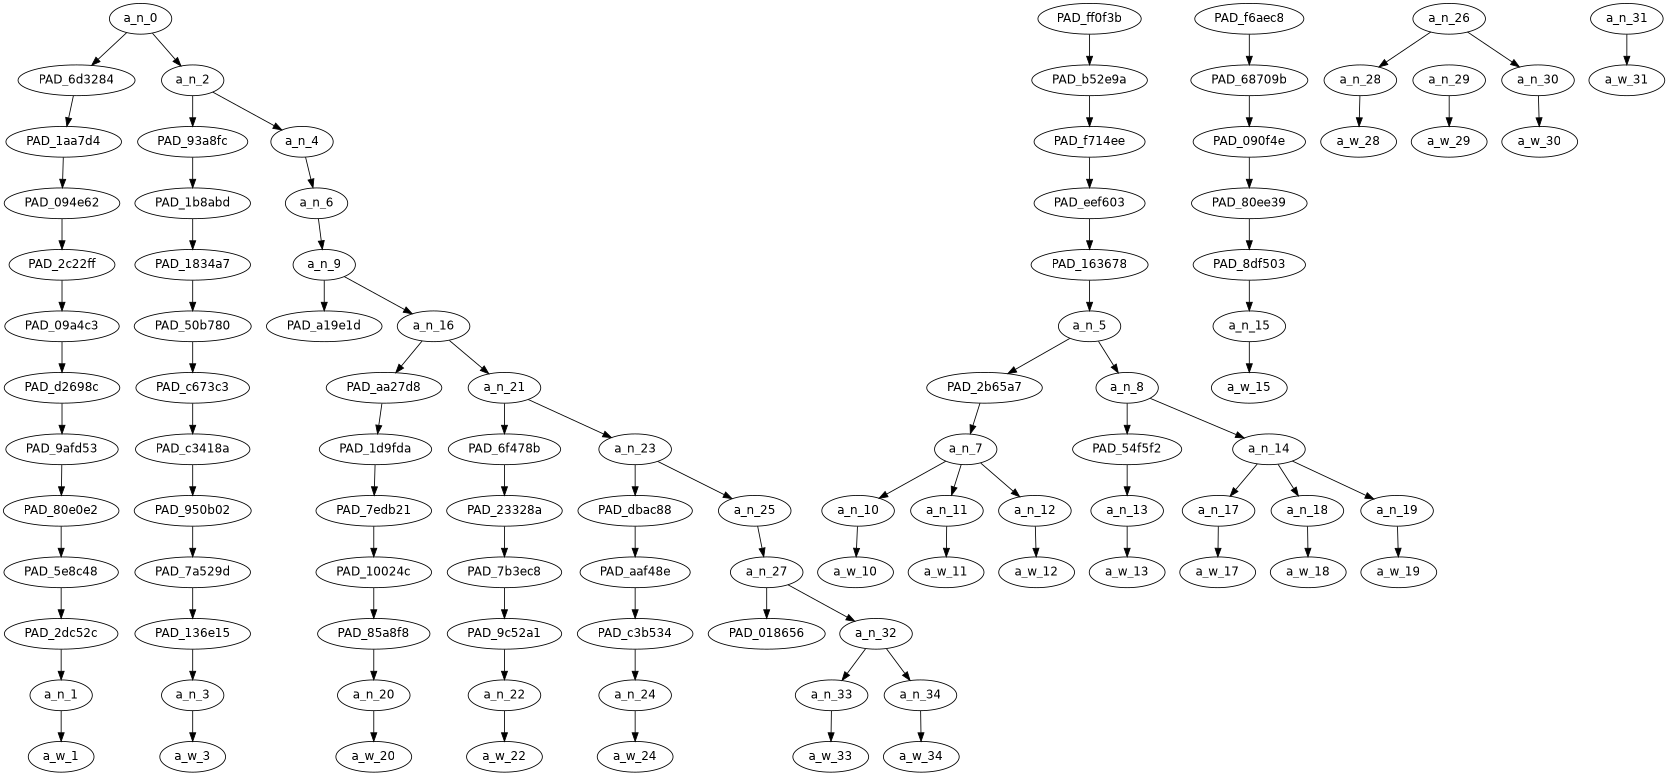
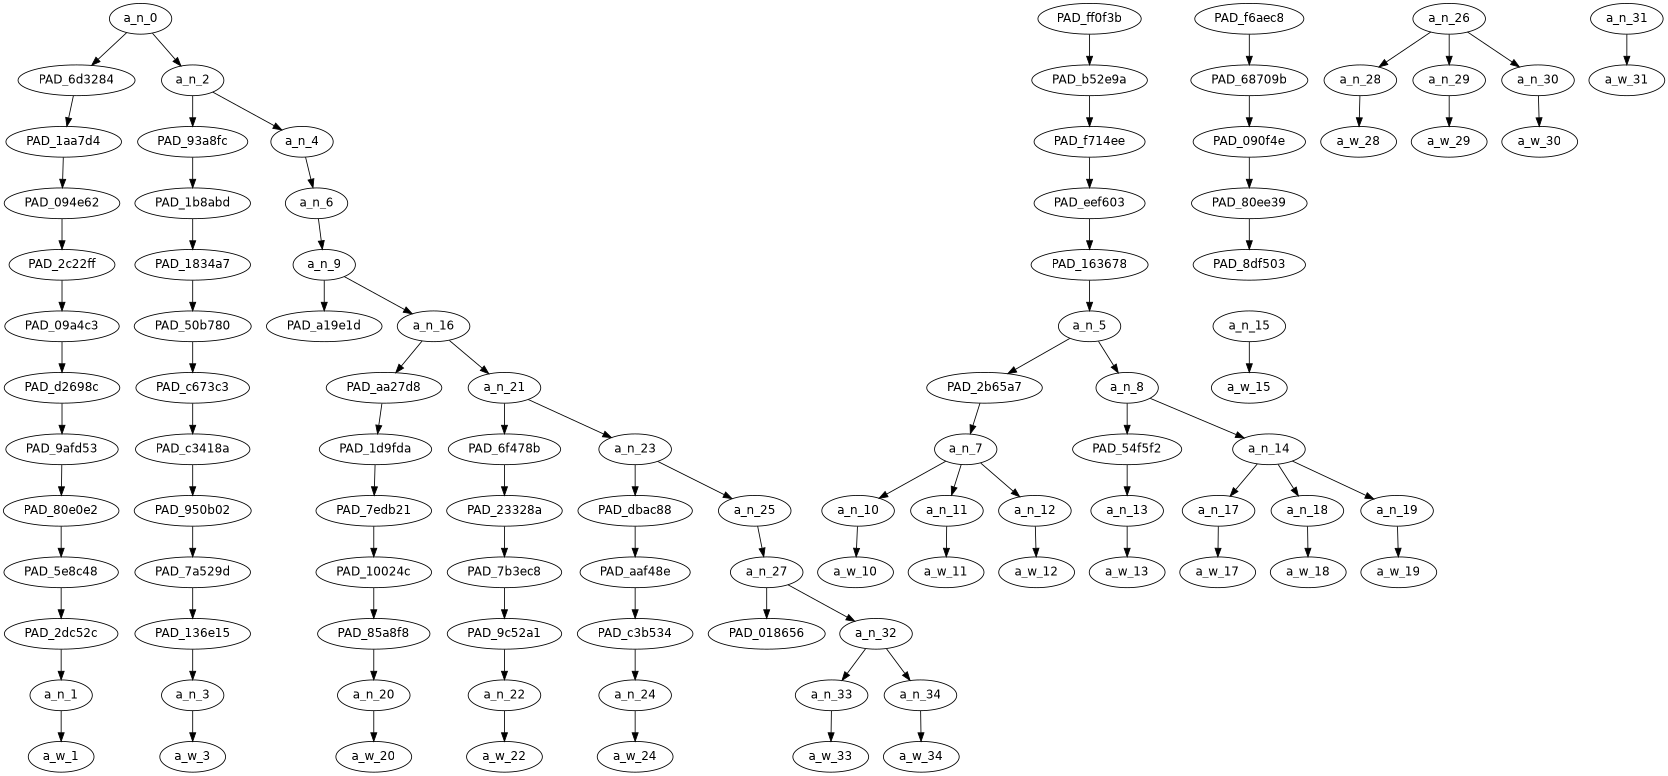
none -> (1449, 45)
(1249, 291) -> none
